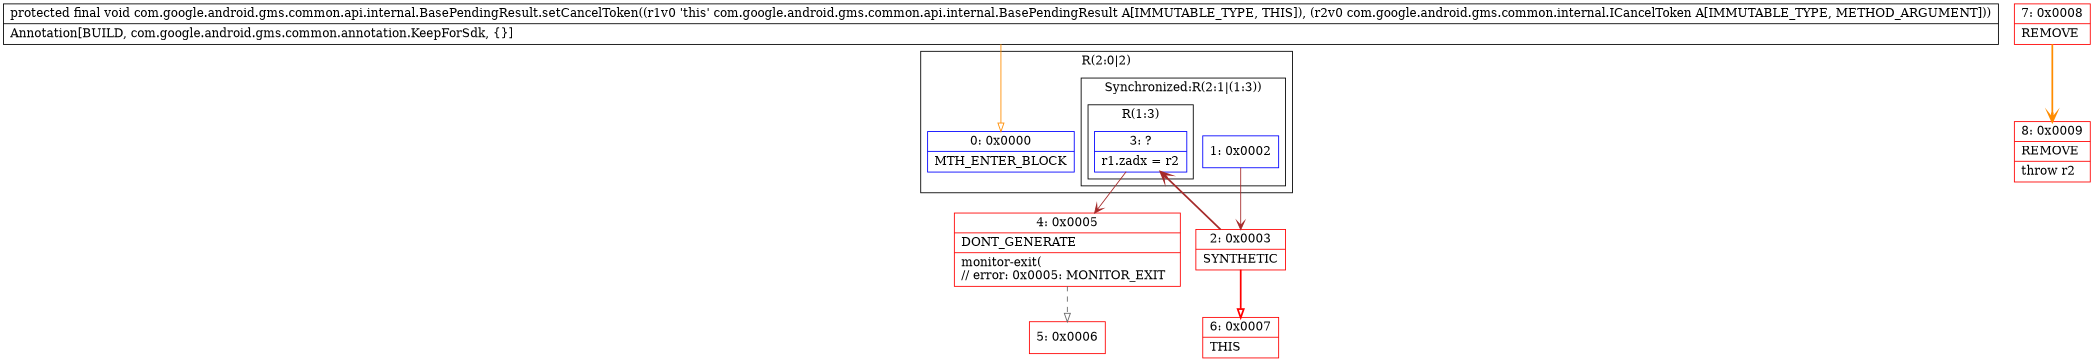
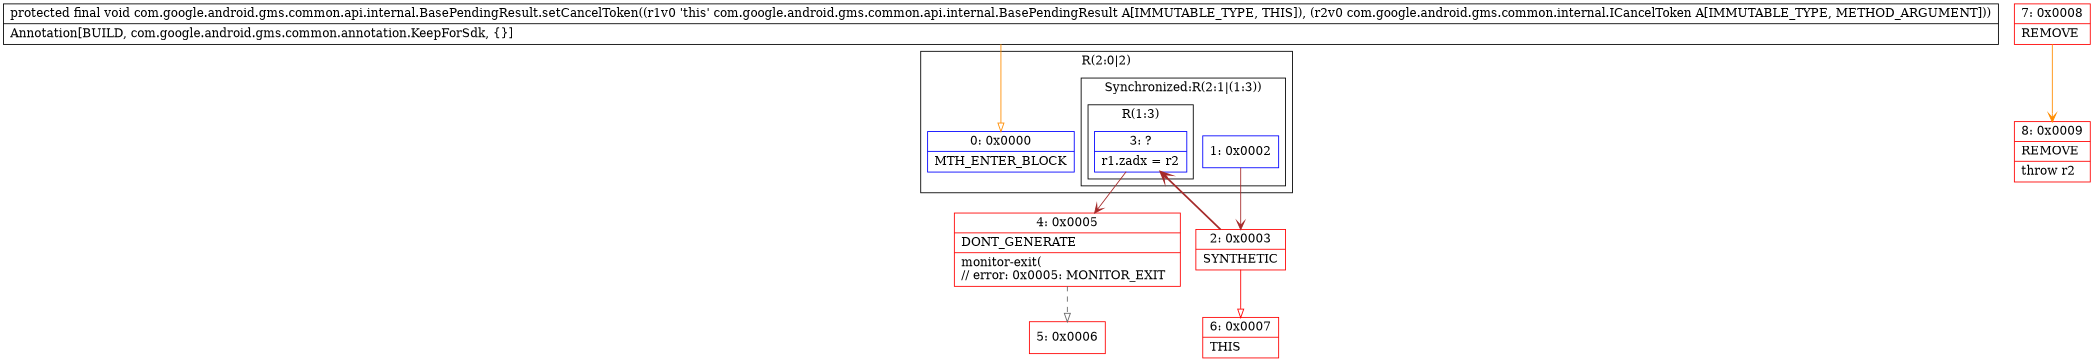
(2052, 79) -> (2052, 79)
(1241, 289) -> (1241, 289)
